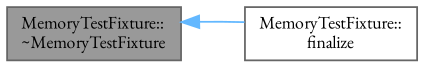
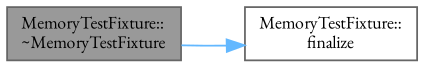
(222, 22) -> (204, 46)
